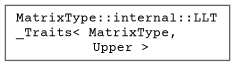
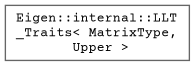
(118, 33) -> (97, 33)
